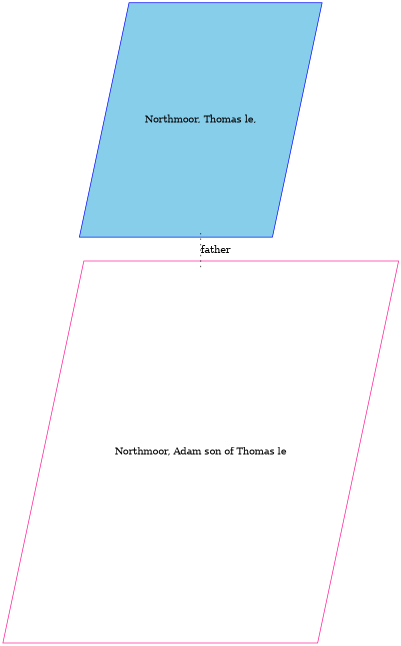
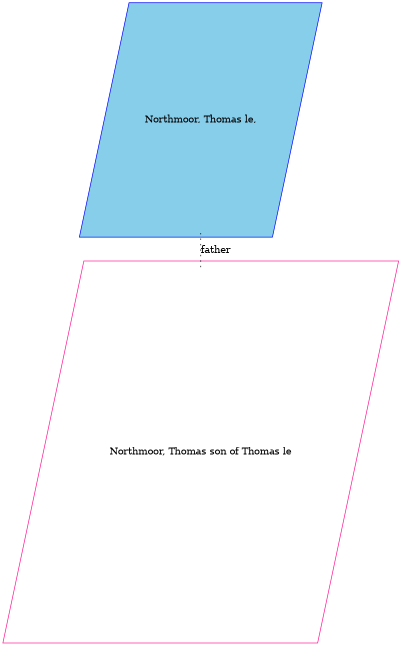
(201, 452) -> (201, 452)
